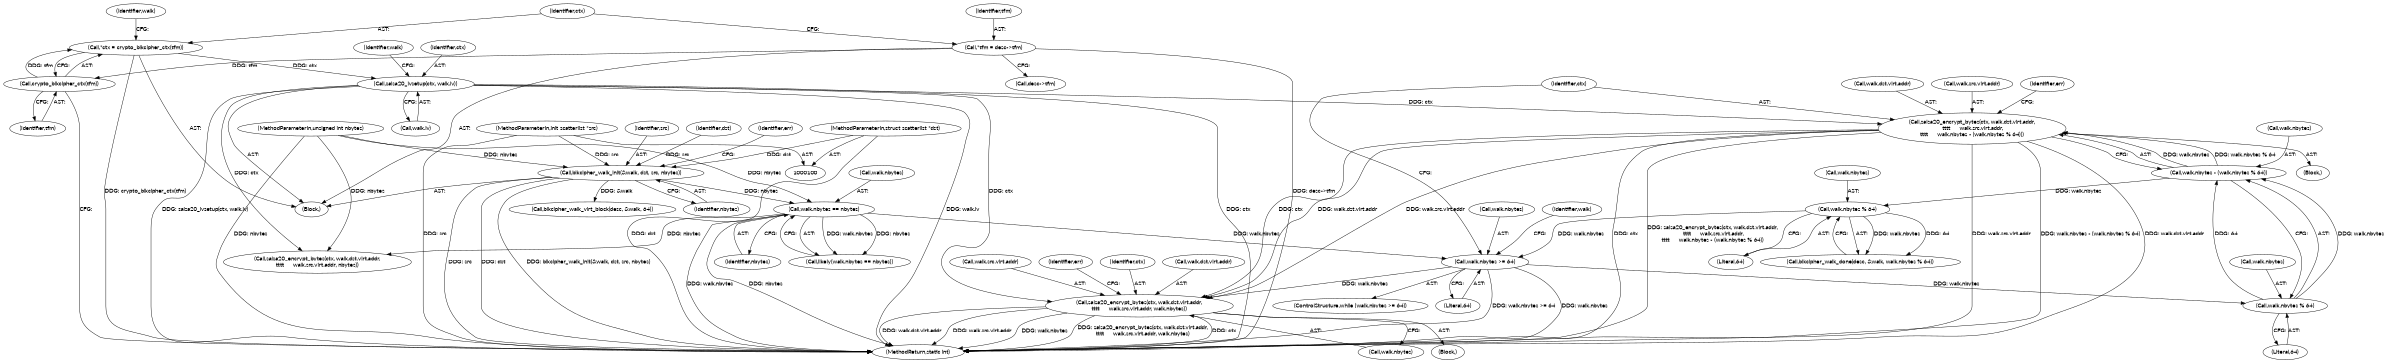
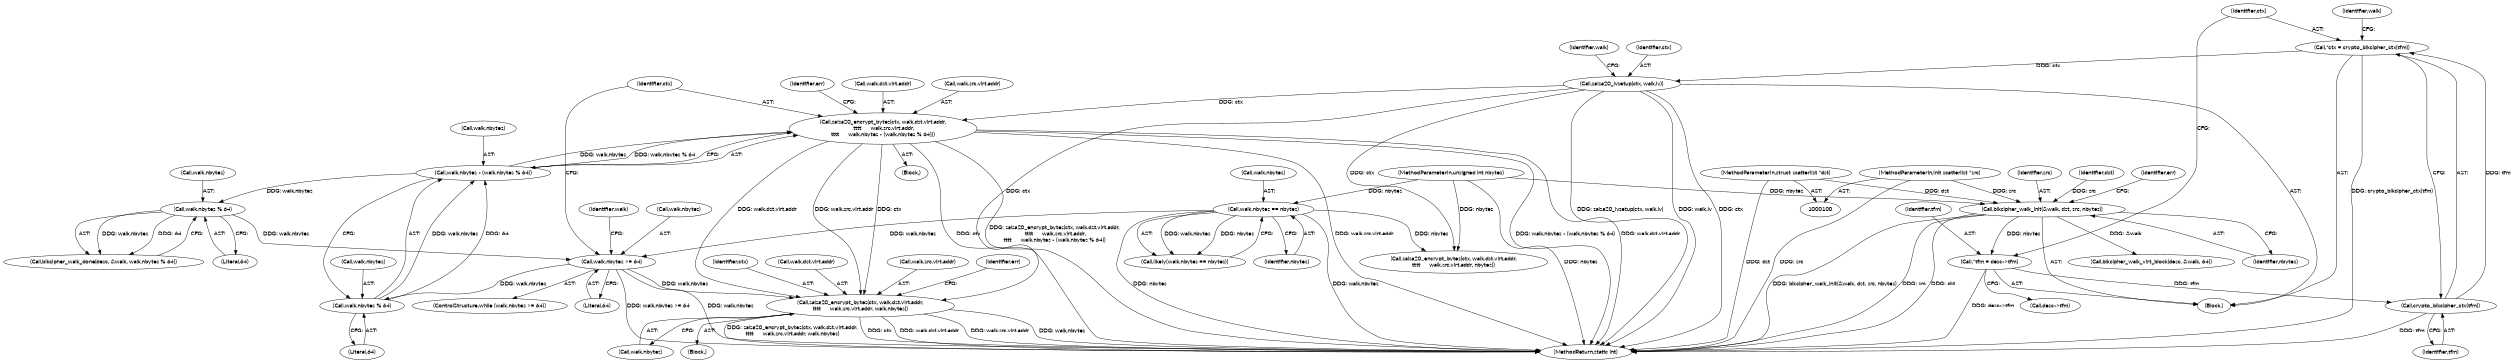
(416, 129) -> none
(725, 191) -> (2002, 230)
(87, 209) -> (2412, 331)
